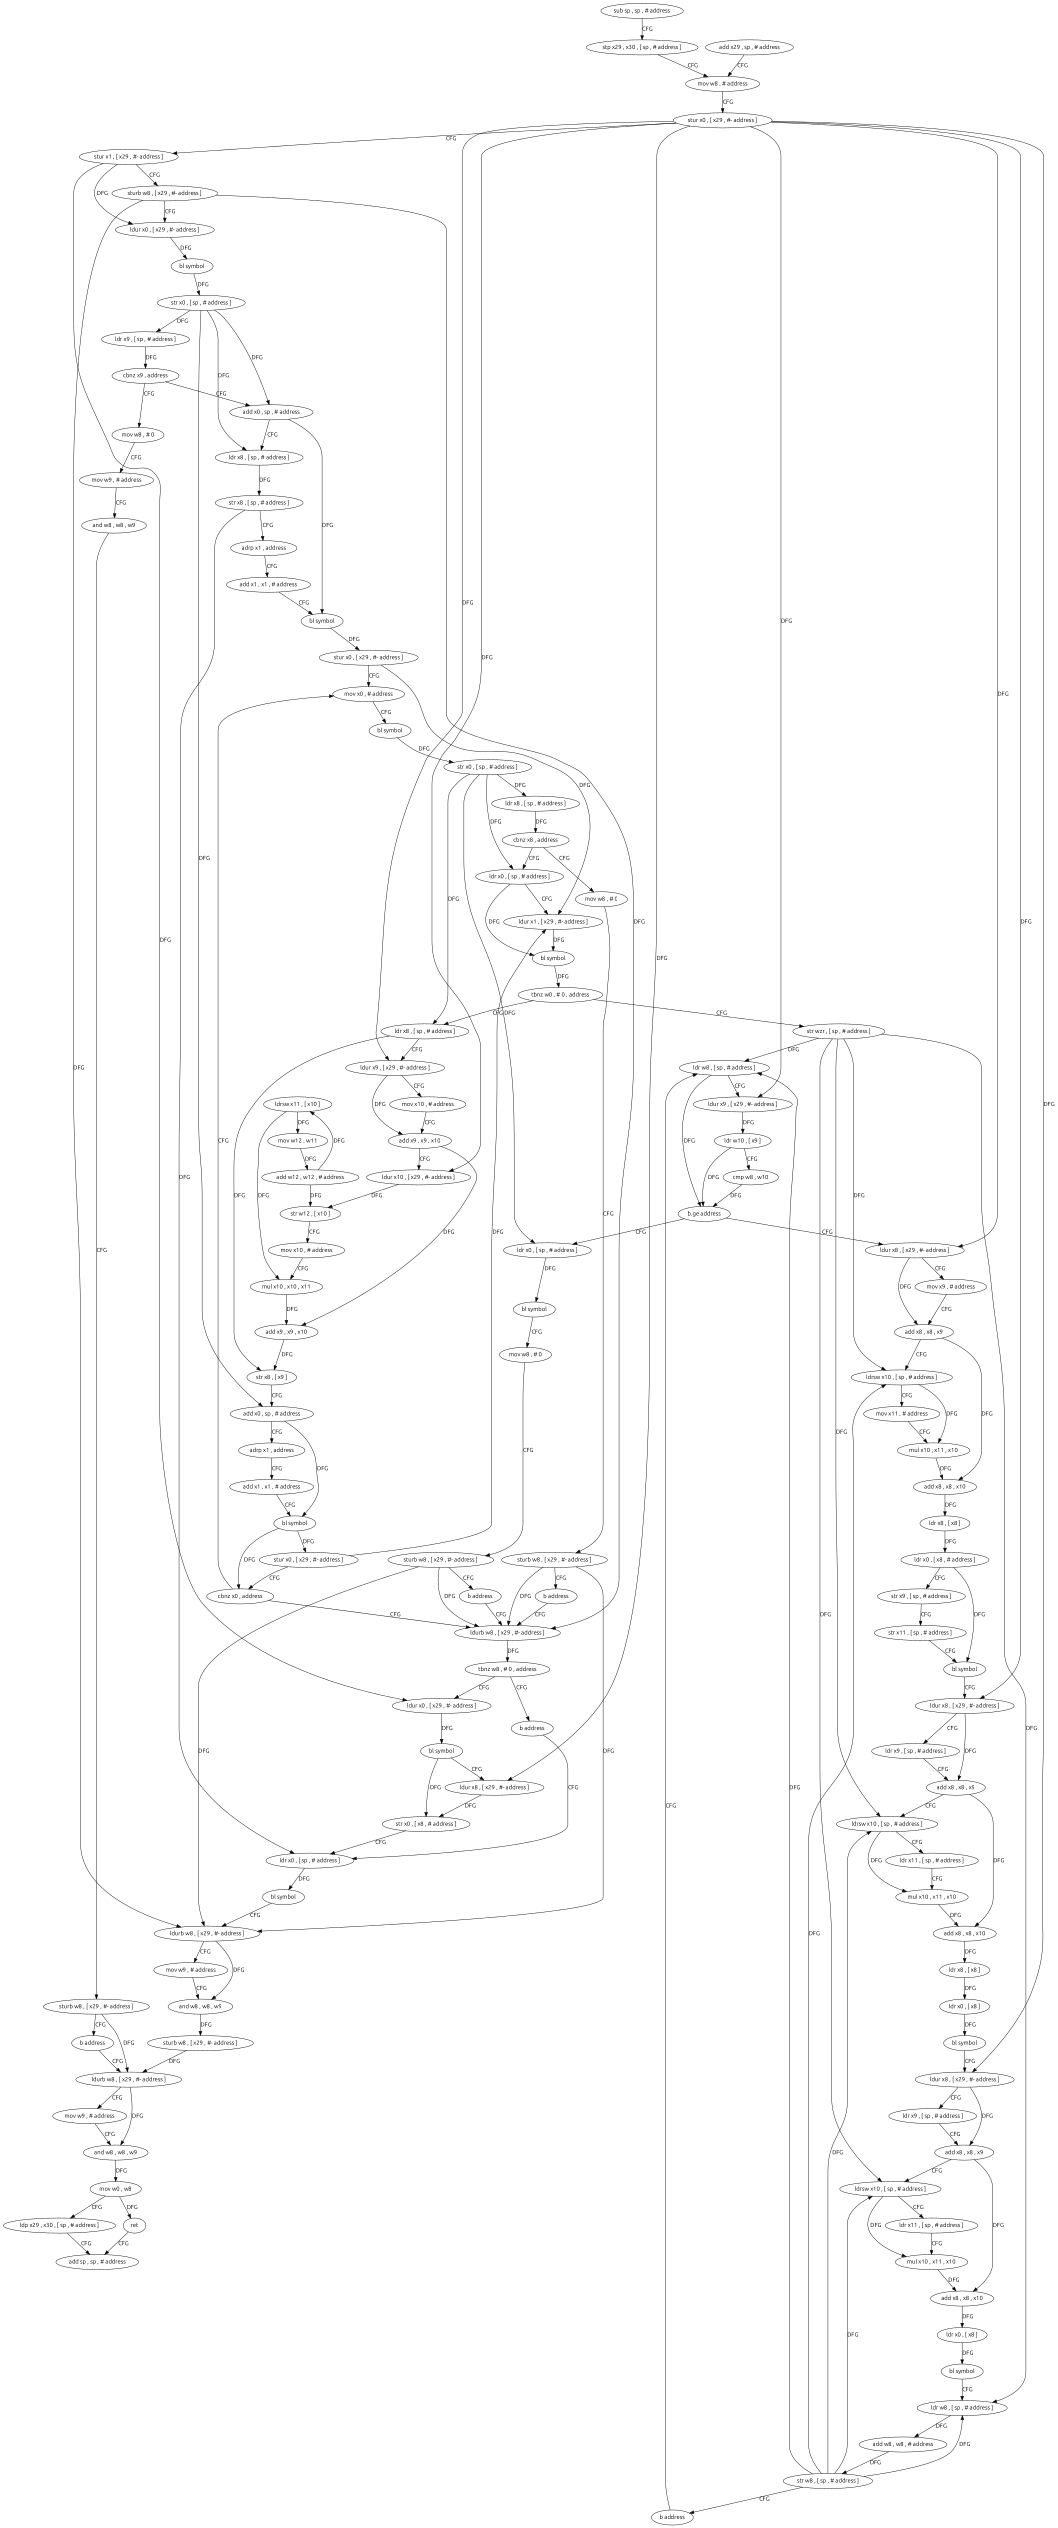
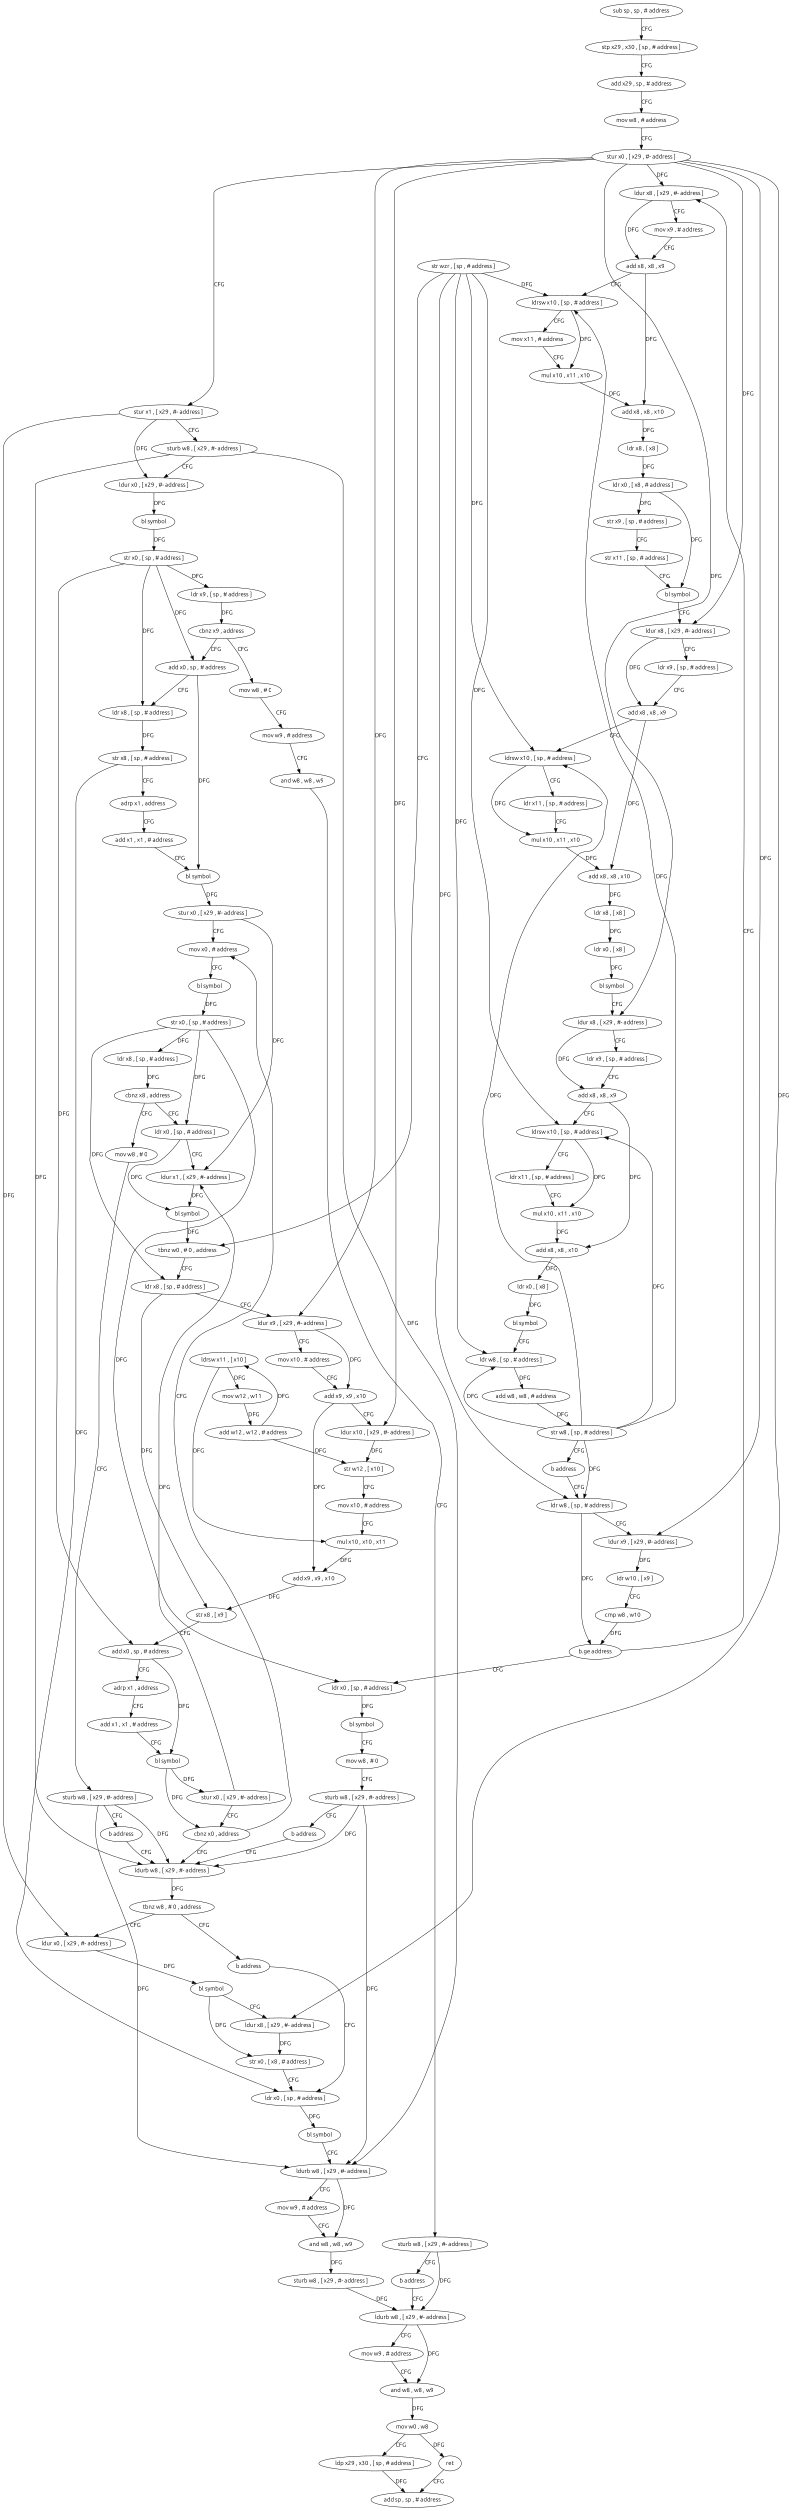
(681, 65) -> (641, 64)
(697, 1013) -> (417, 811)
(708, 1170) -> none
(940, 1578) -> (646, 504)
(86, 2244) -> (401, 2482)
